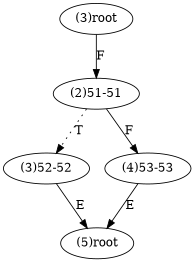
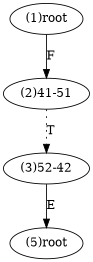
(96, 19) -> (46, 19)
(96, 94) -> (46, 94)
(46, 169) -> (46, 169)
(148, 169) -> none
